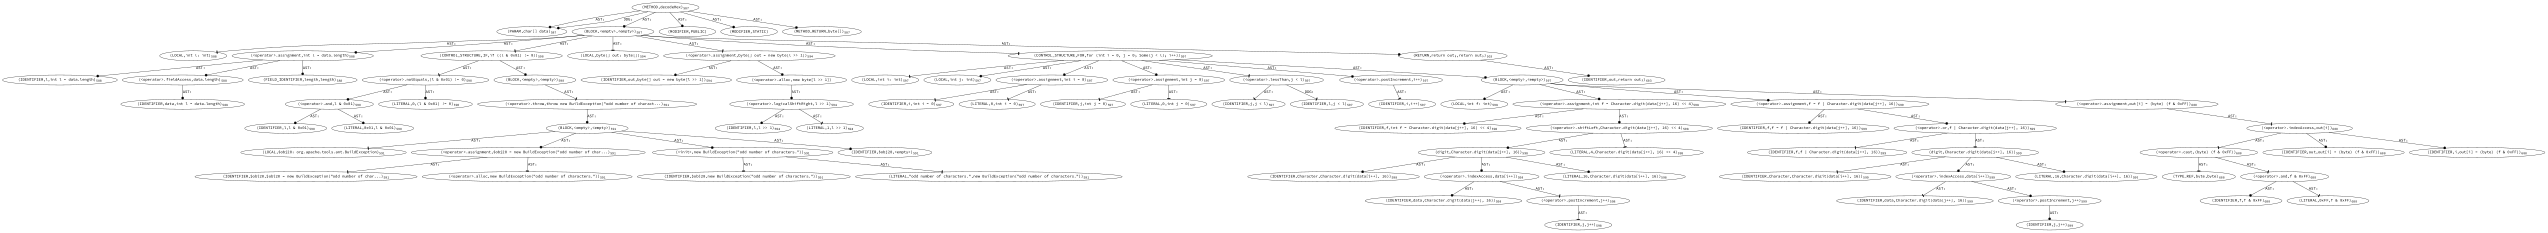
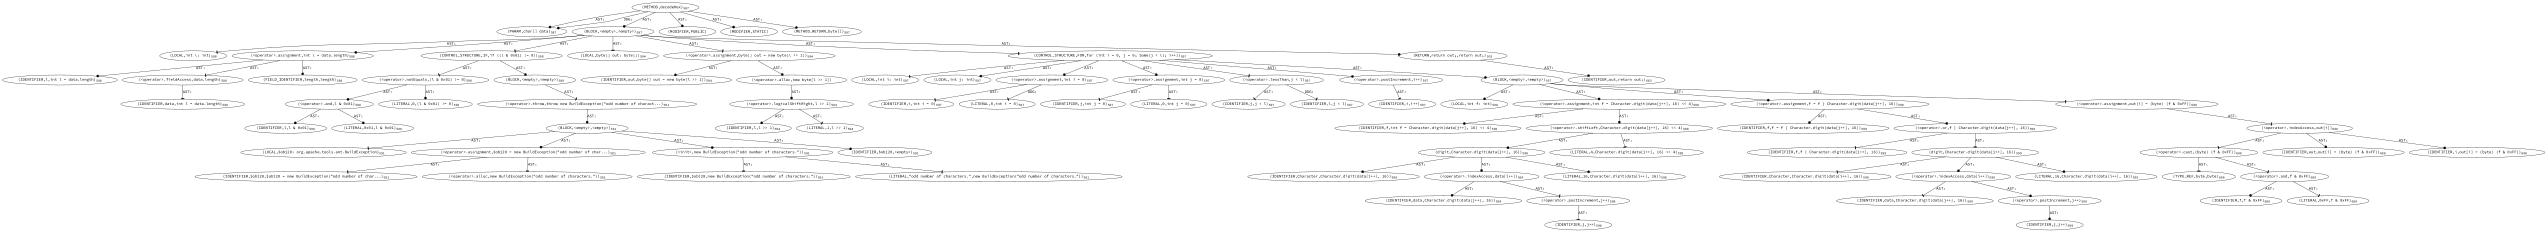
(244, 68) -> (243, 68)
(183, 91) -> (183, 91)
(1034, 92) -> (1034, 92)
